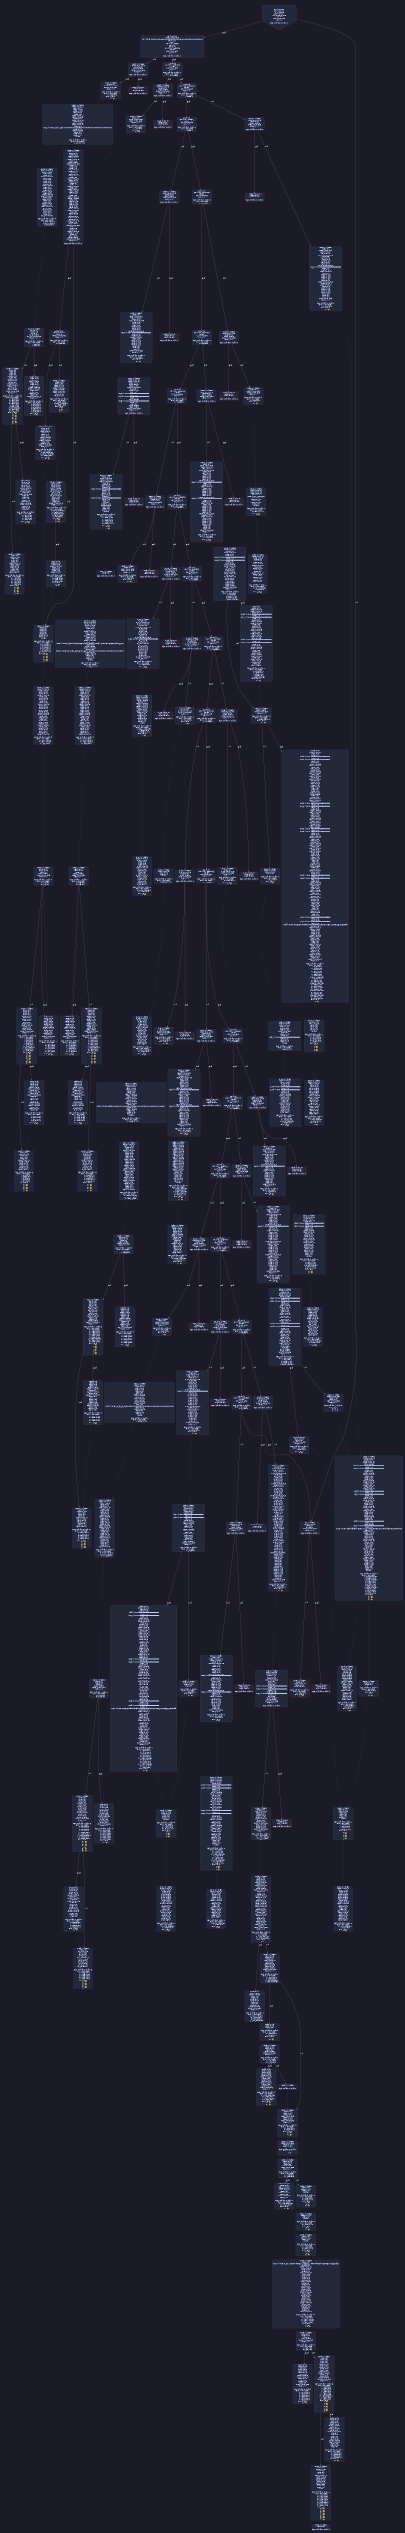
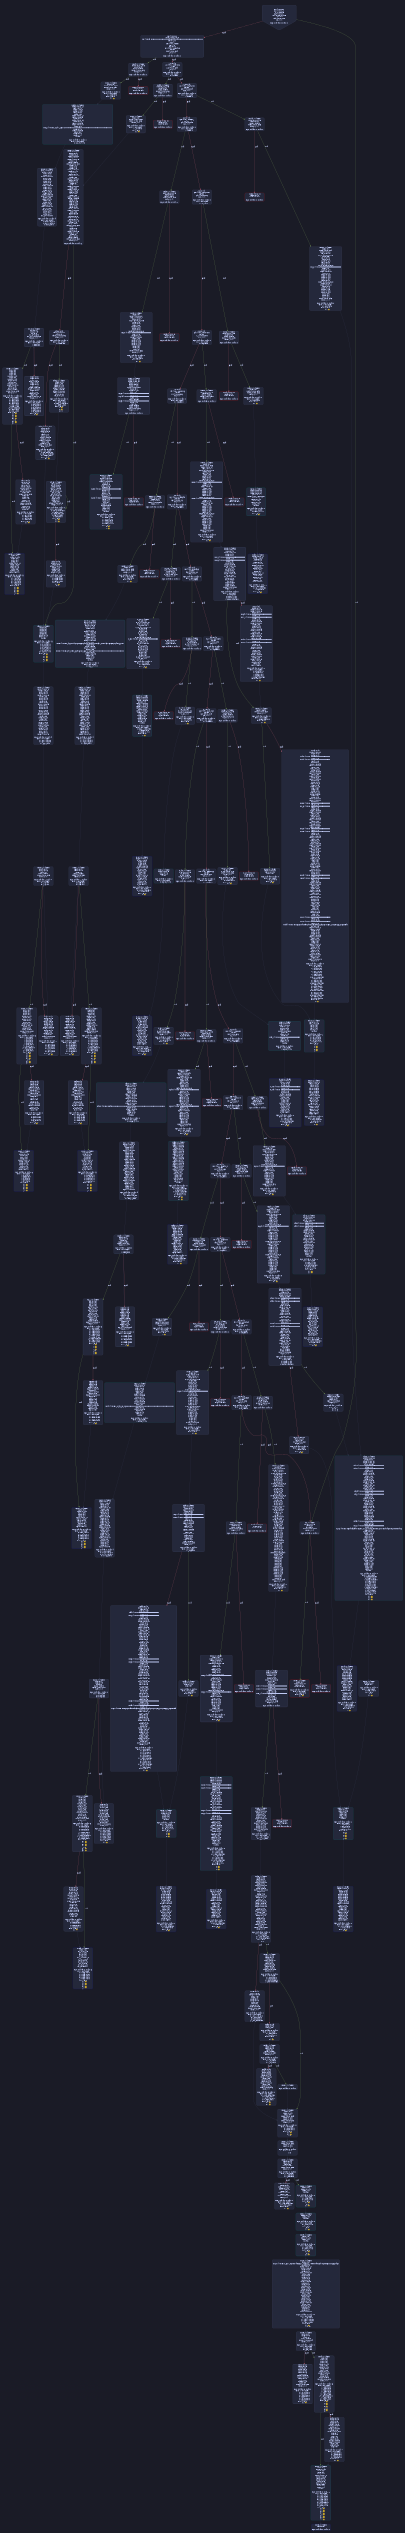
(106, 574) -> none
